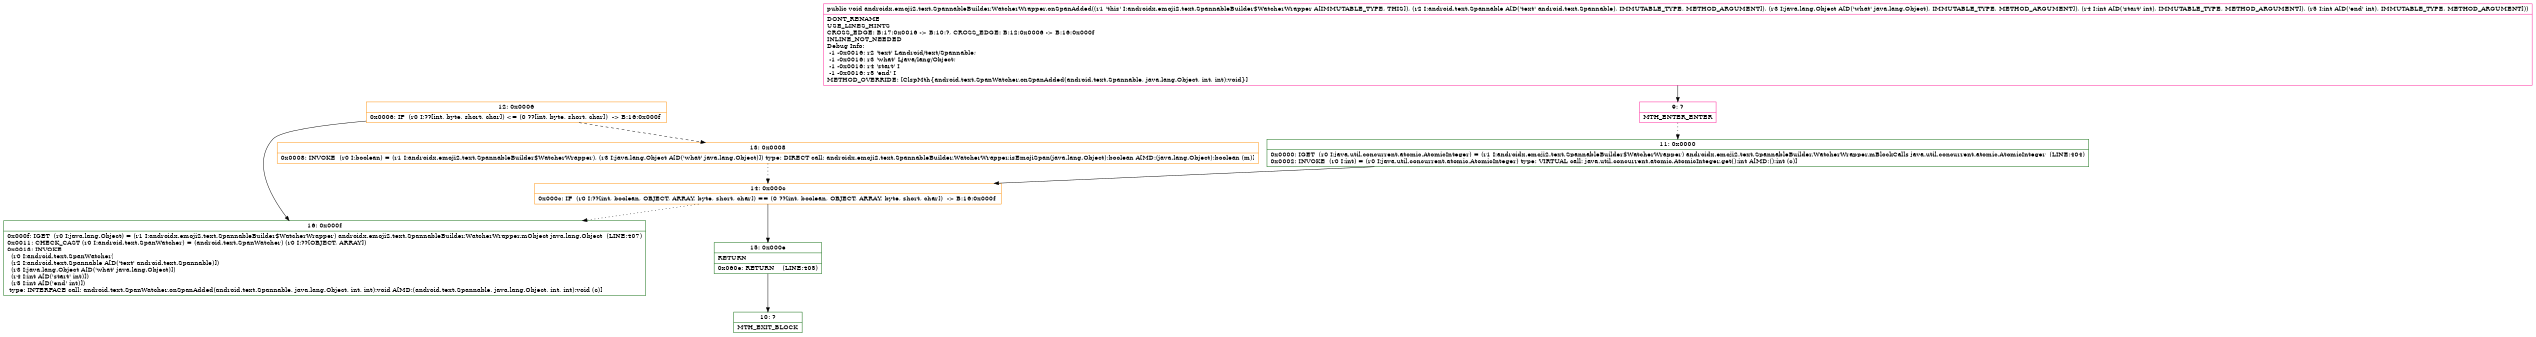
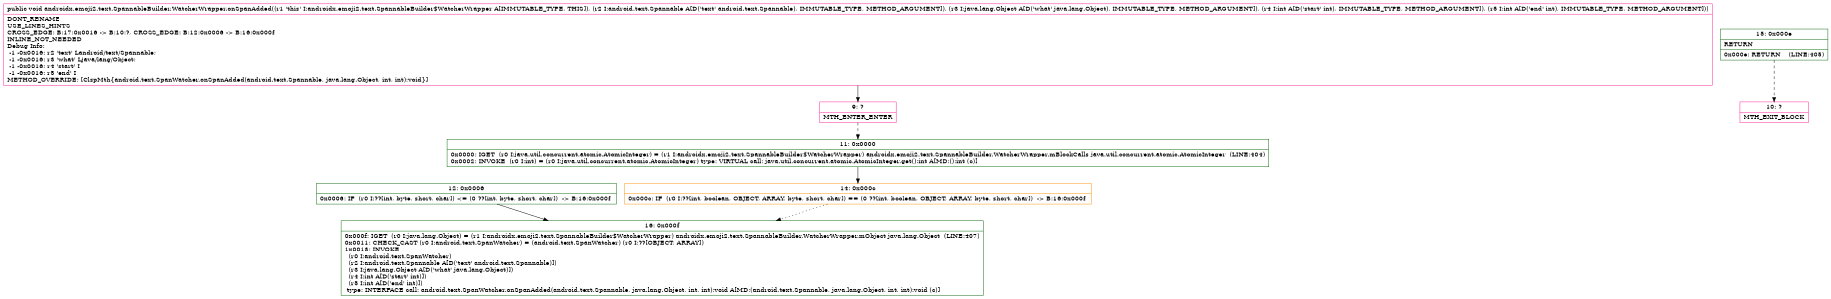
(516, 112) -> (466, 194)
(1678, 129) -> (858, 129)
(768, 153) -> none
(768, 221) -> none
(37, 250) -> (374, 250)
(768, 268) -> (1774, 55)
(768, 291) -> (1774, 79)
(768, 322) -> (1774, 112)
